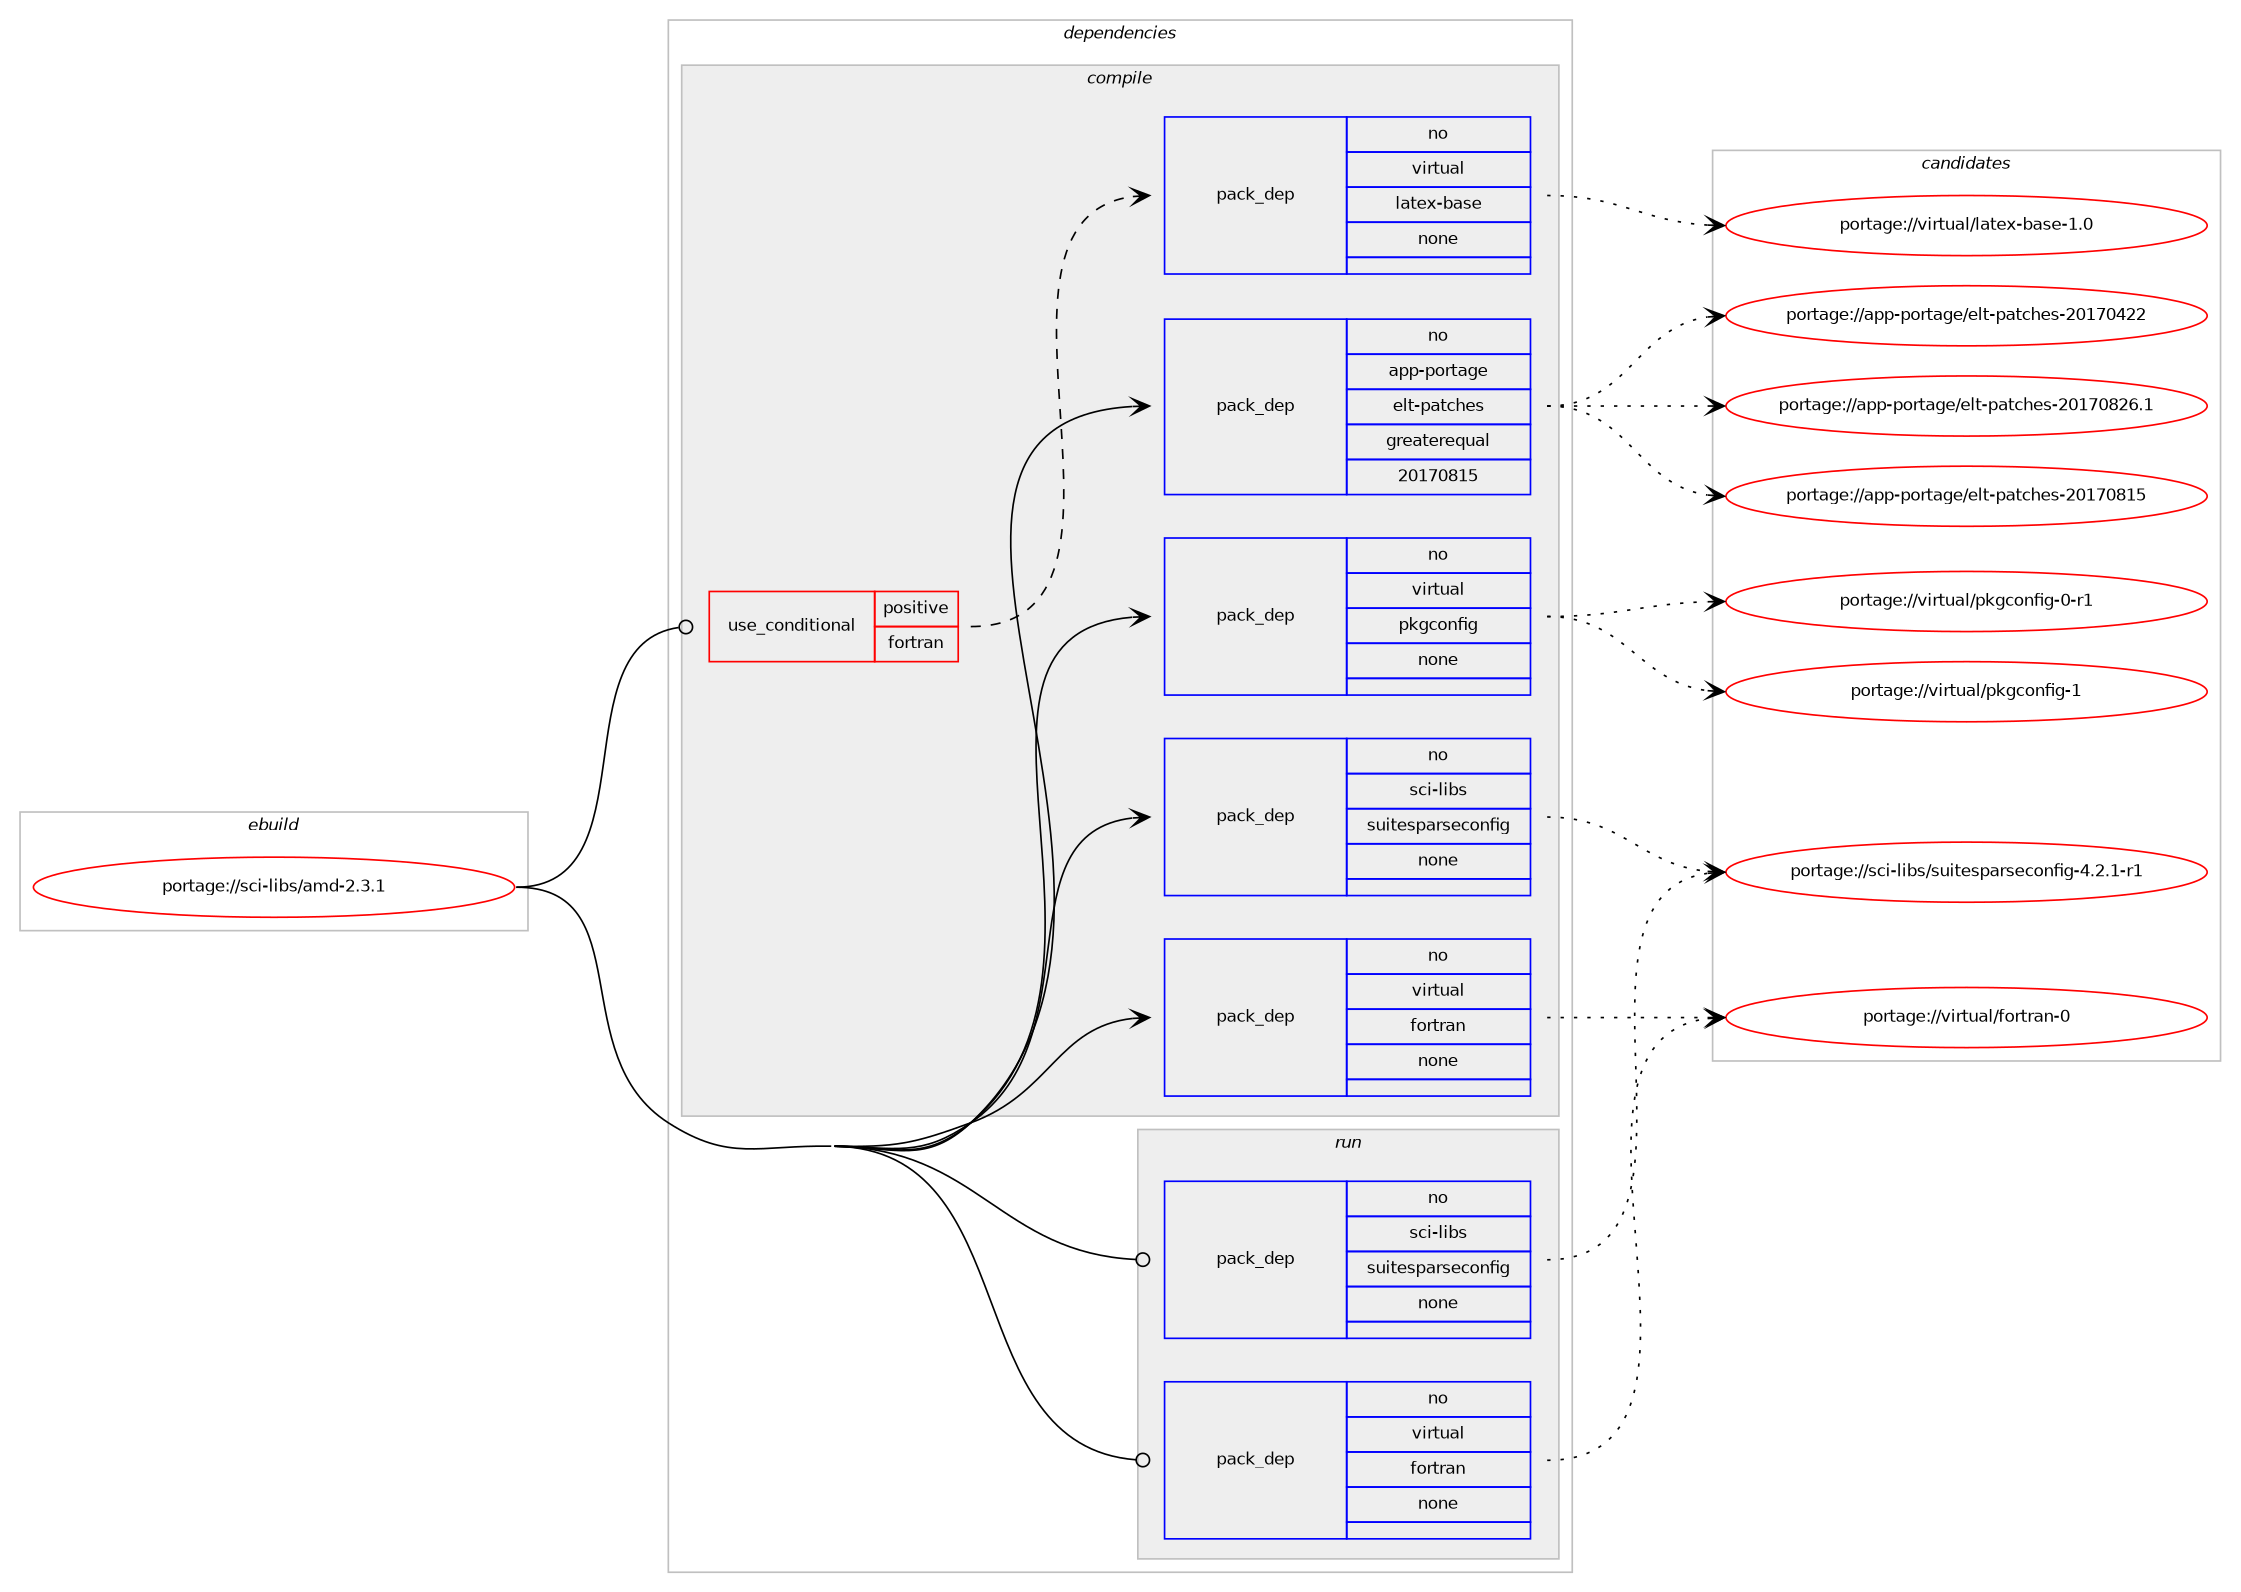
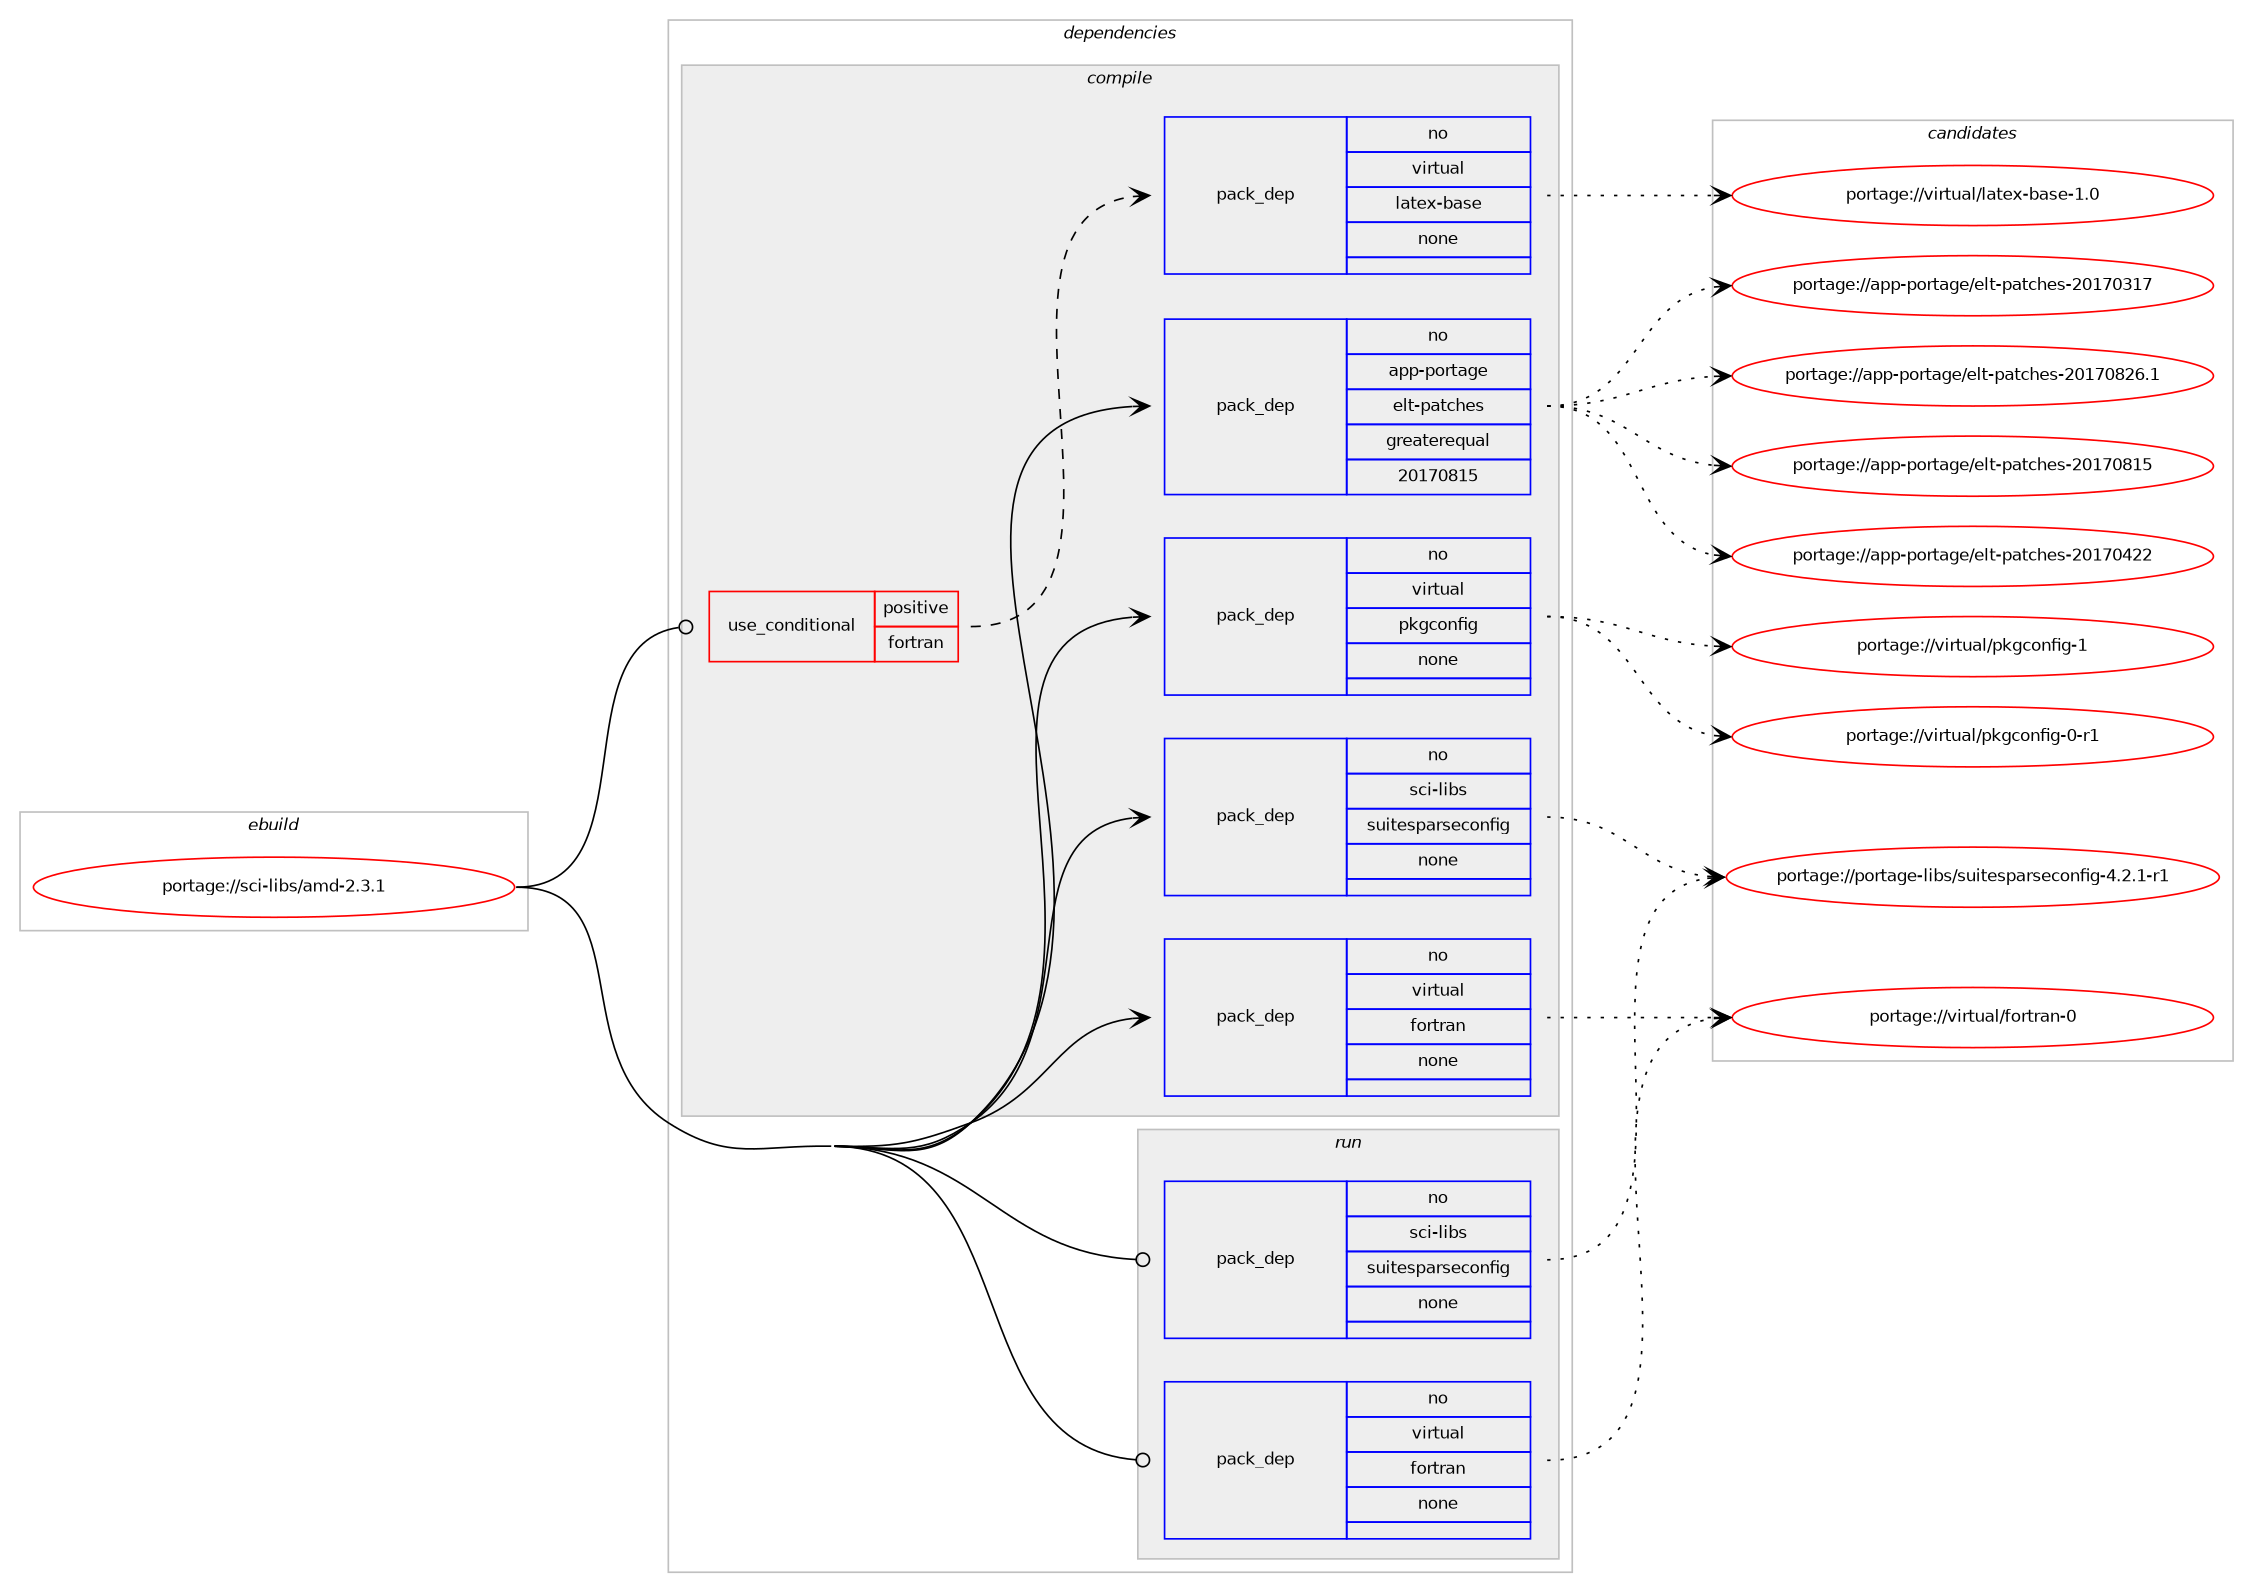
none -> (1973, 286)
(1967, 872) -> (1973, 877)
